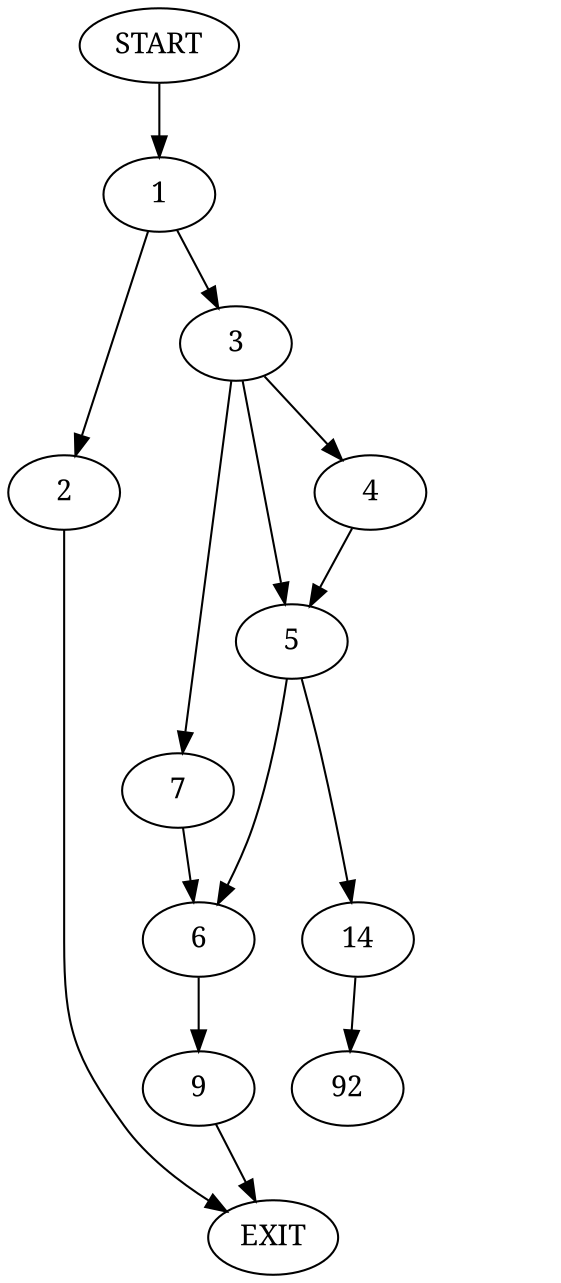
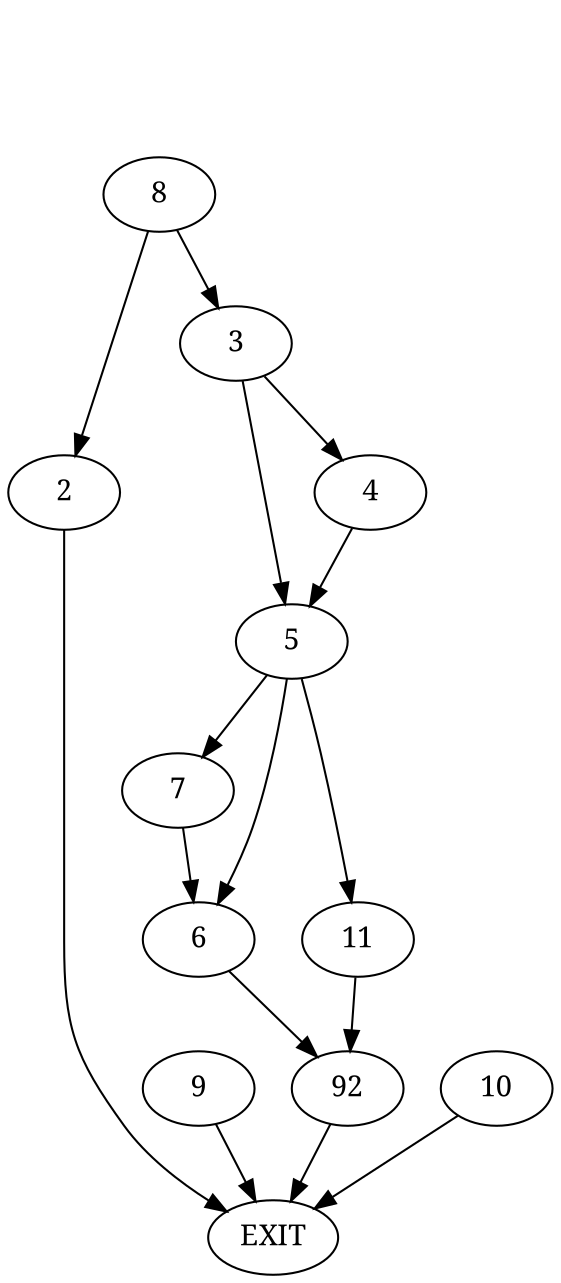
(159, 46) -> none
(159, 195) -> (159, 195)
(208, 556) -> (241, 708)
(358, 940) -> (358, 940)
(199, 1004) -> (266, 1007)
none -> (497, 1089)
none -> (315, 1153)
